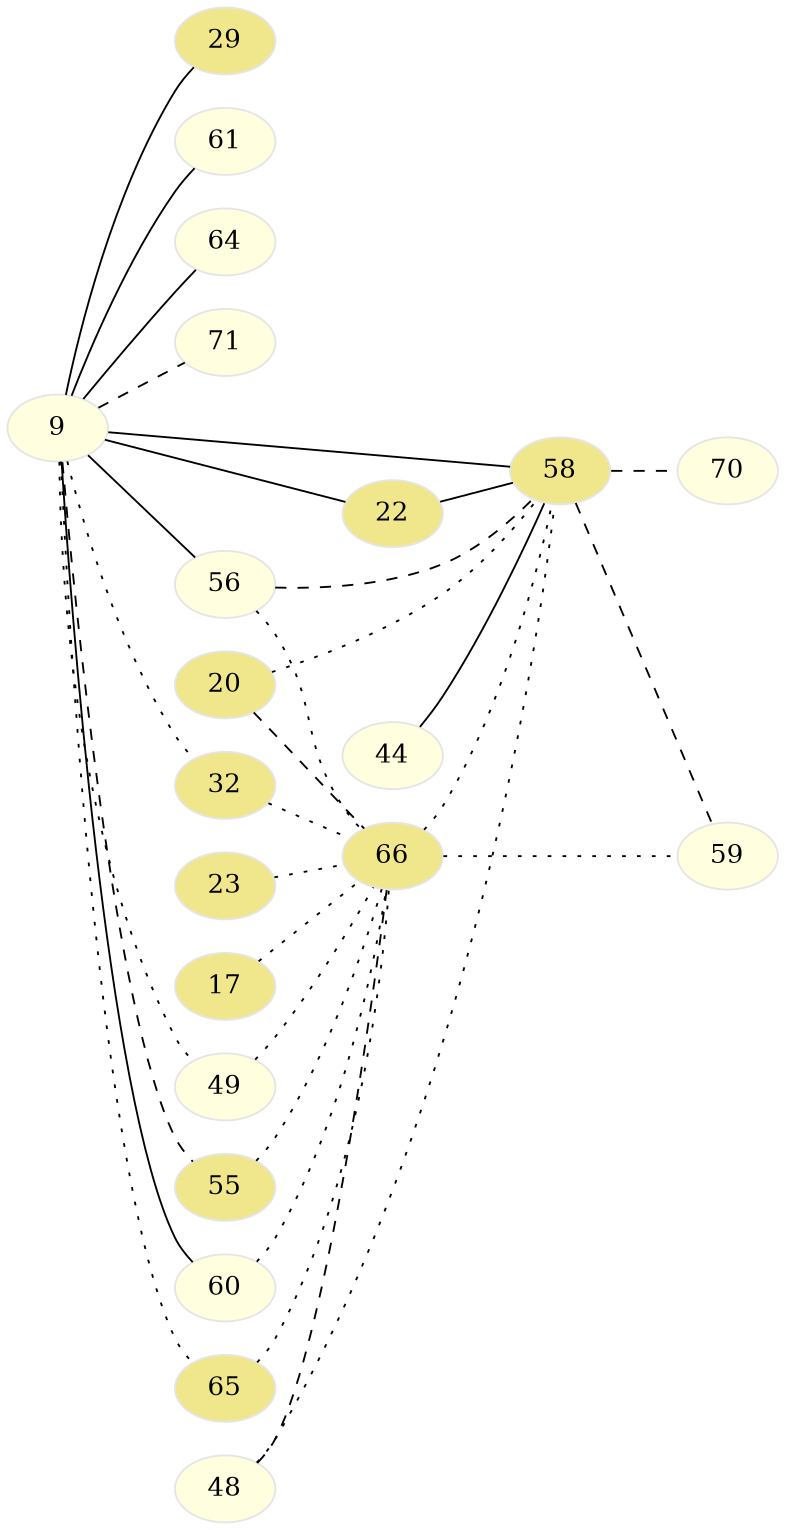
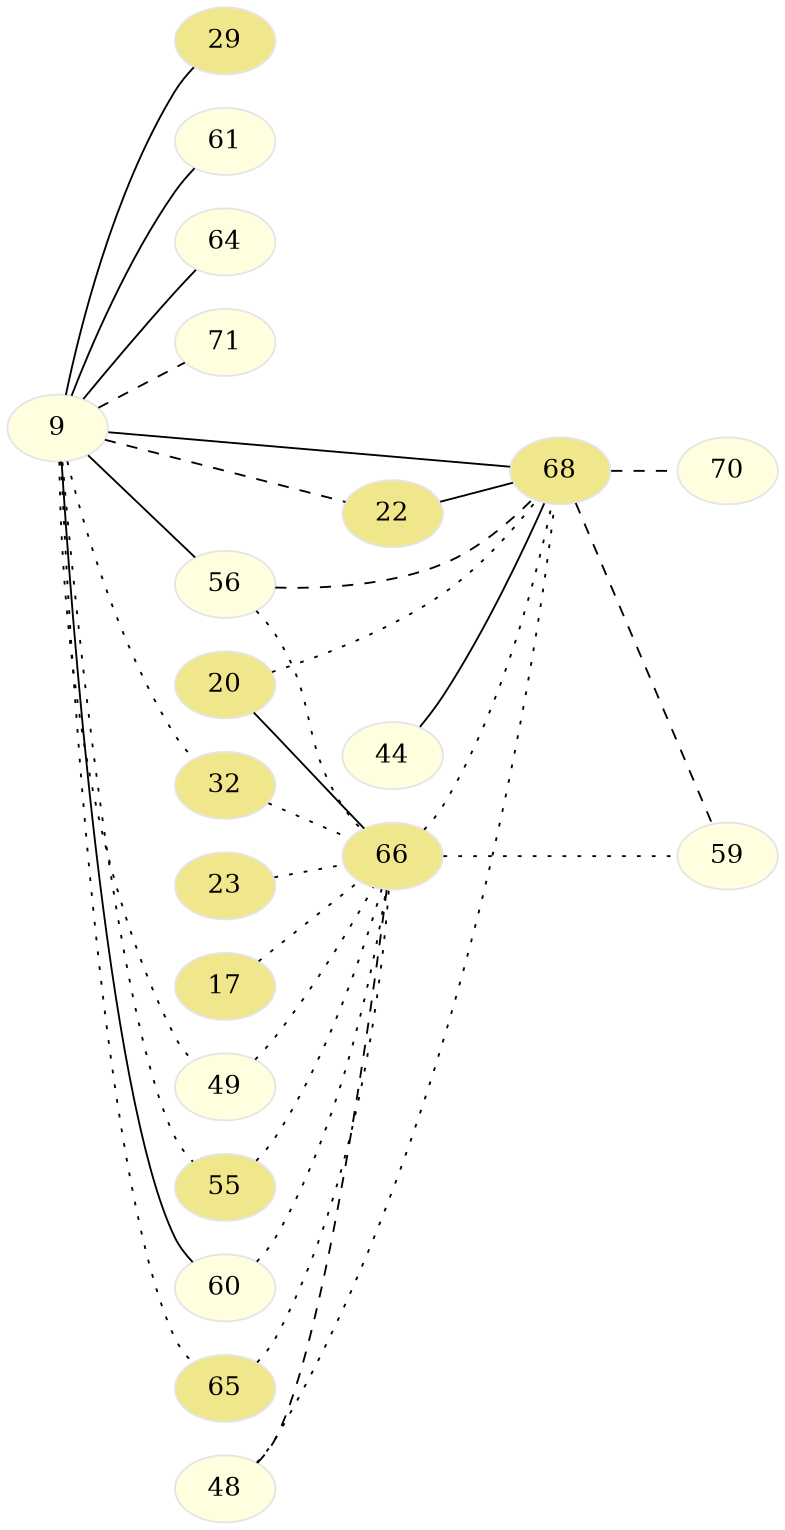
(225, 471) -> (225, 471)
(560, 471) -> (560, 471)
(309, 770) -> (309, 770)
(123, 942) -> (123, 942)
